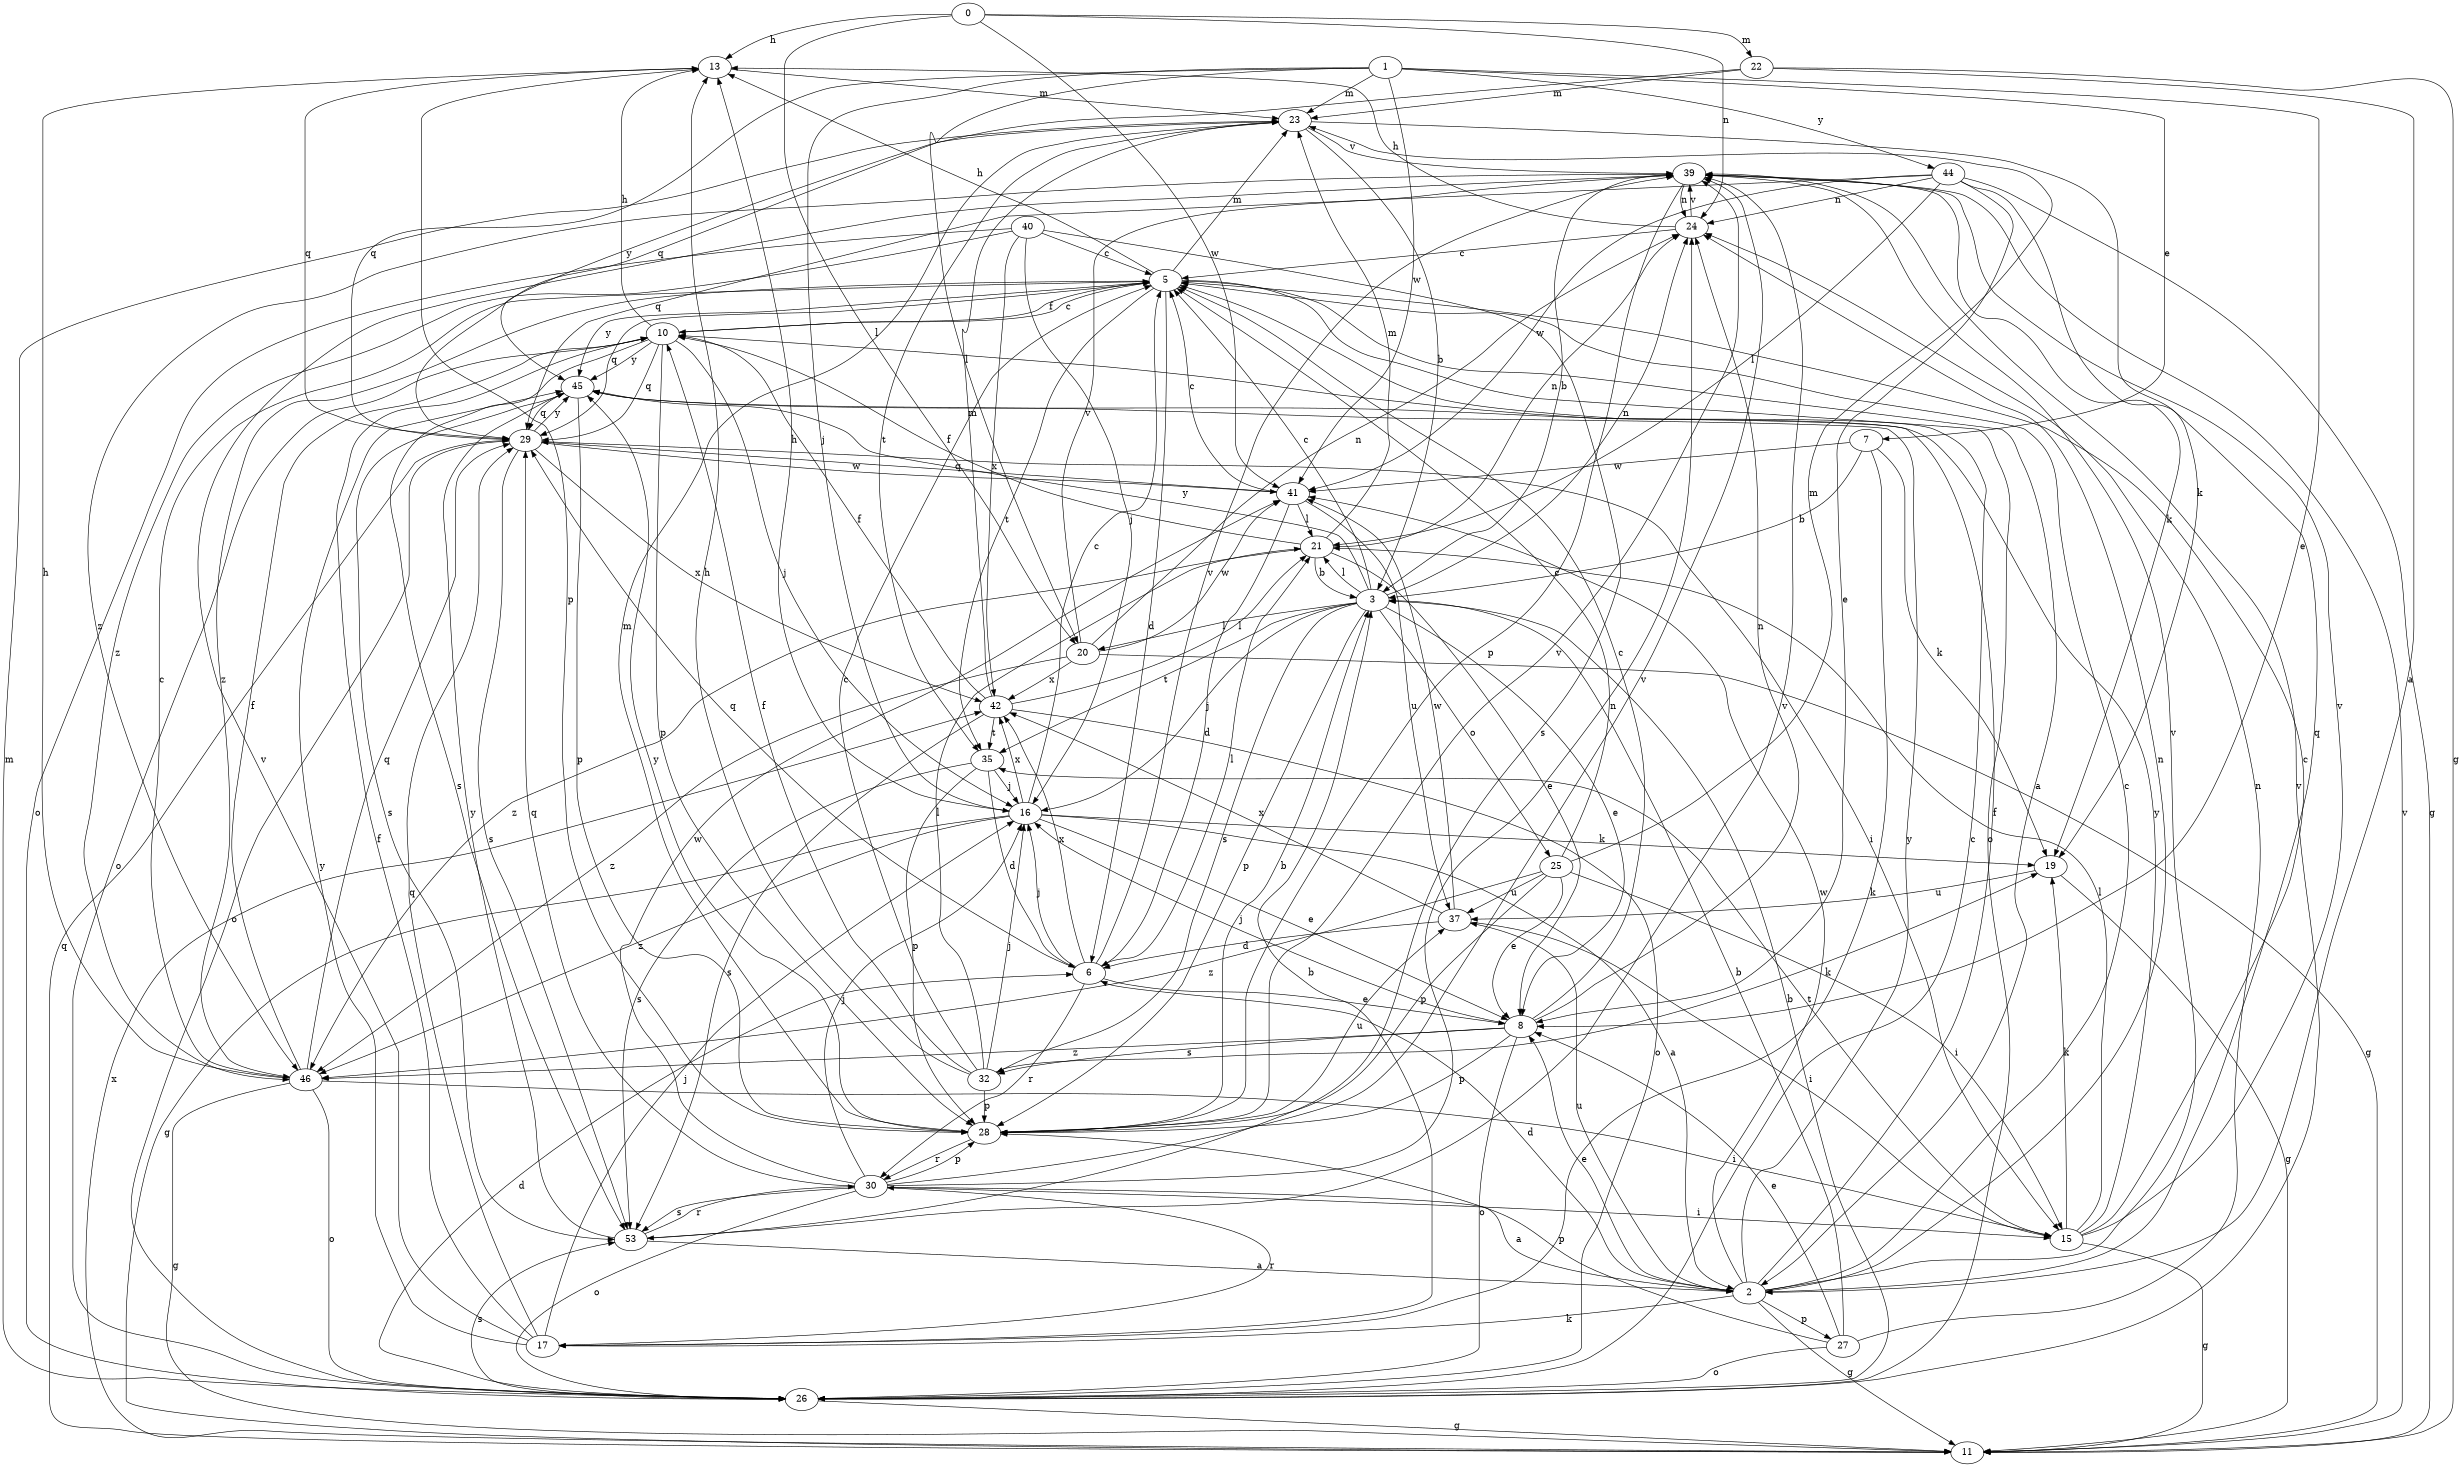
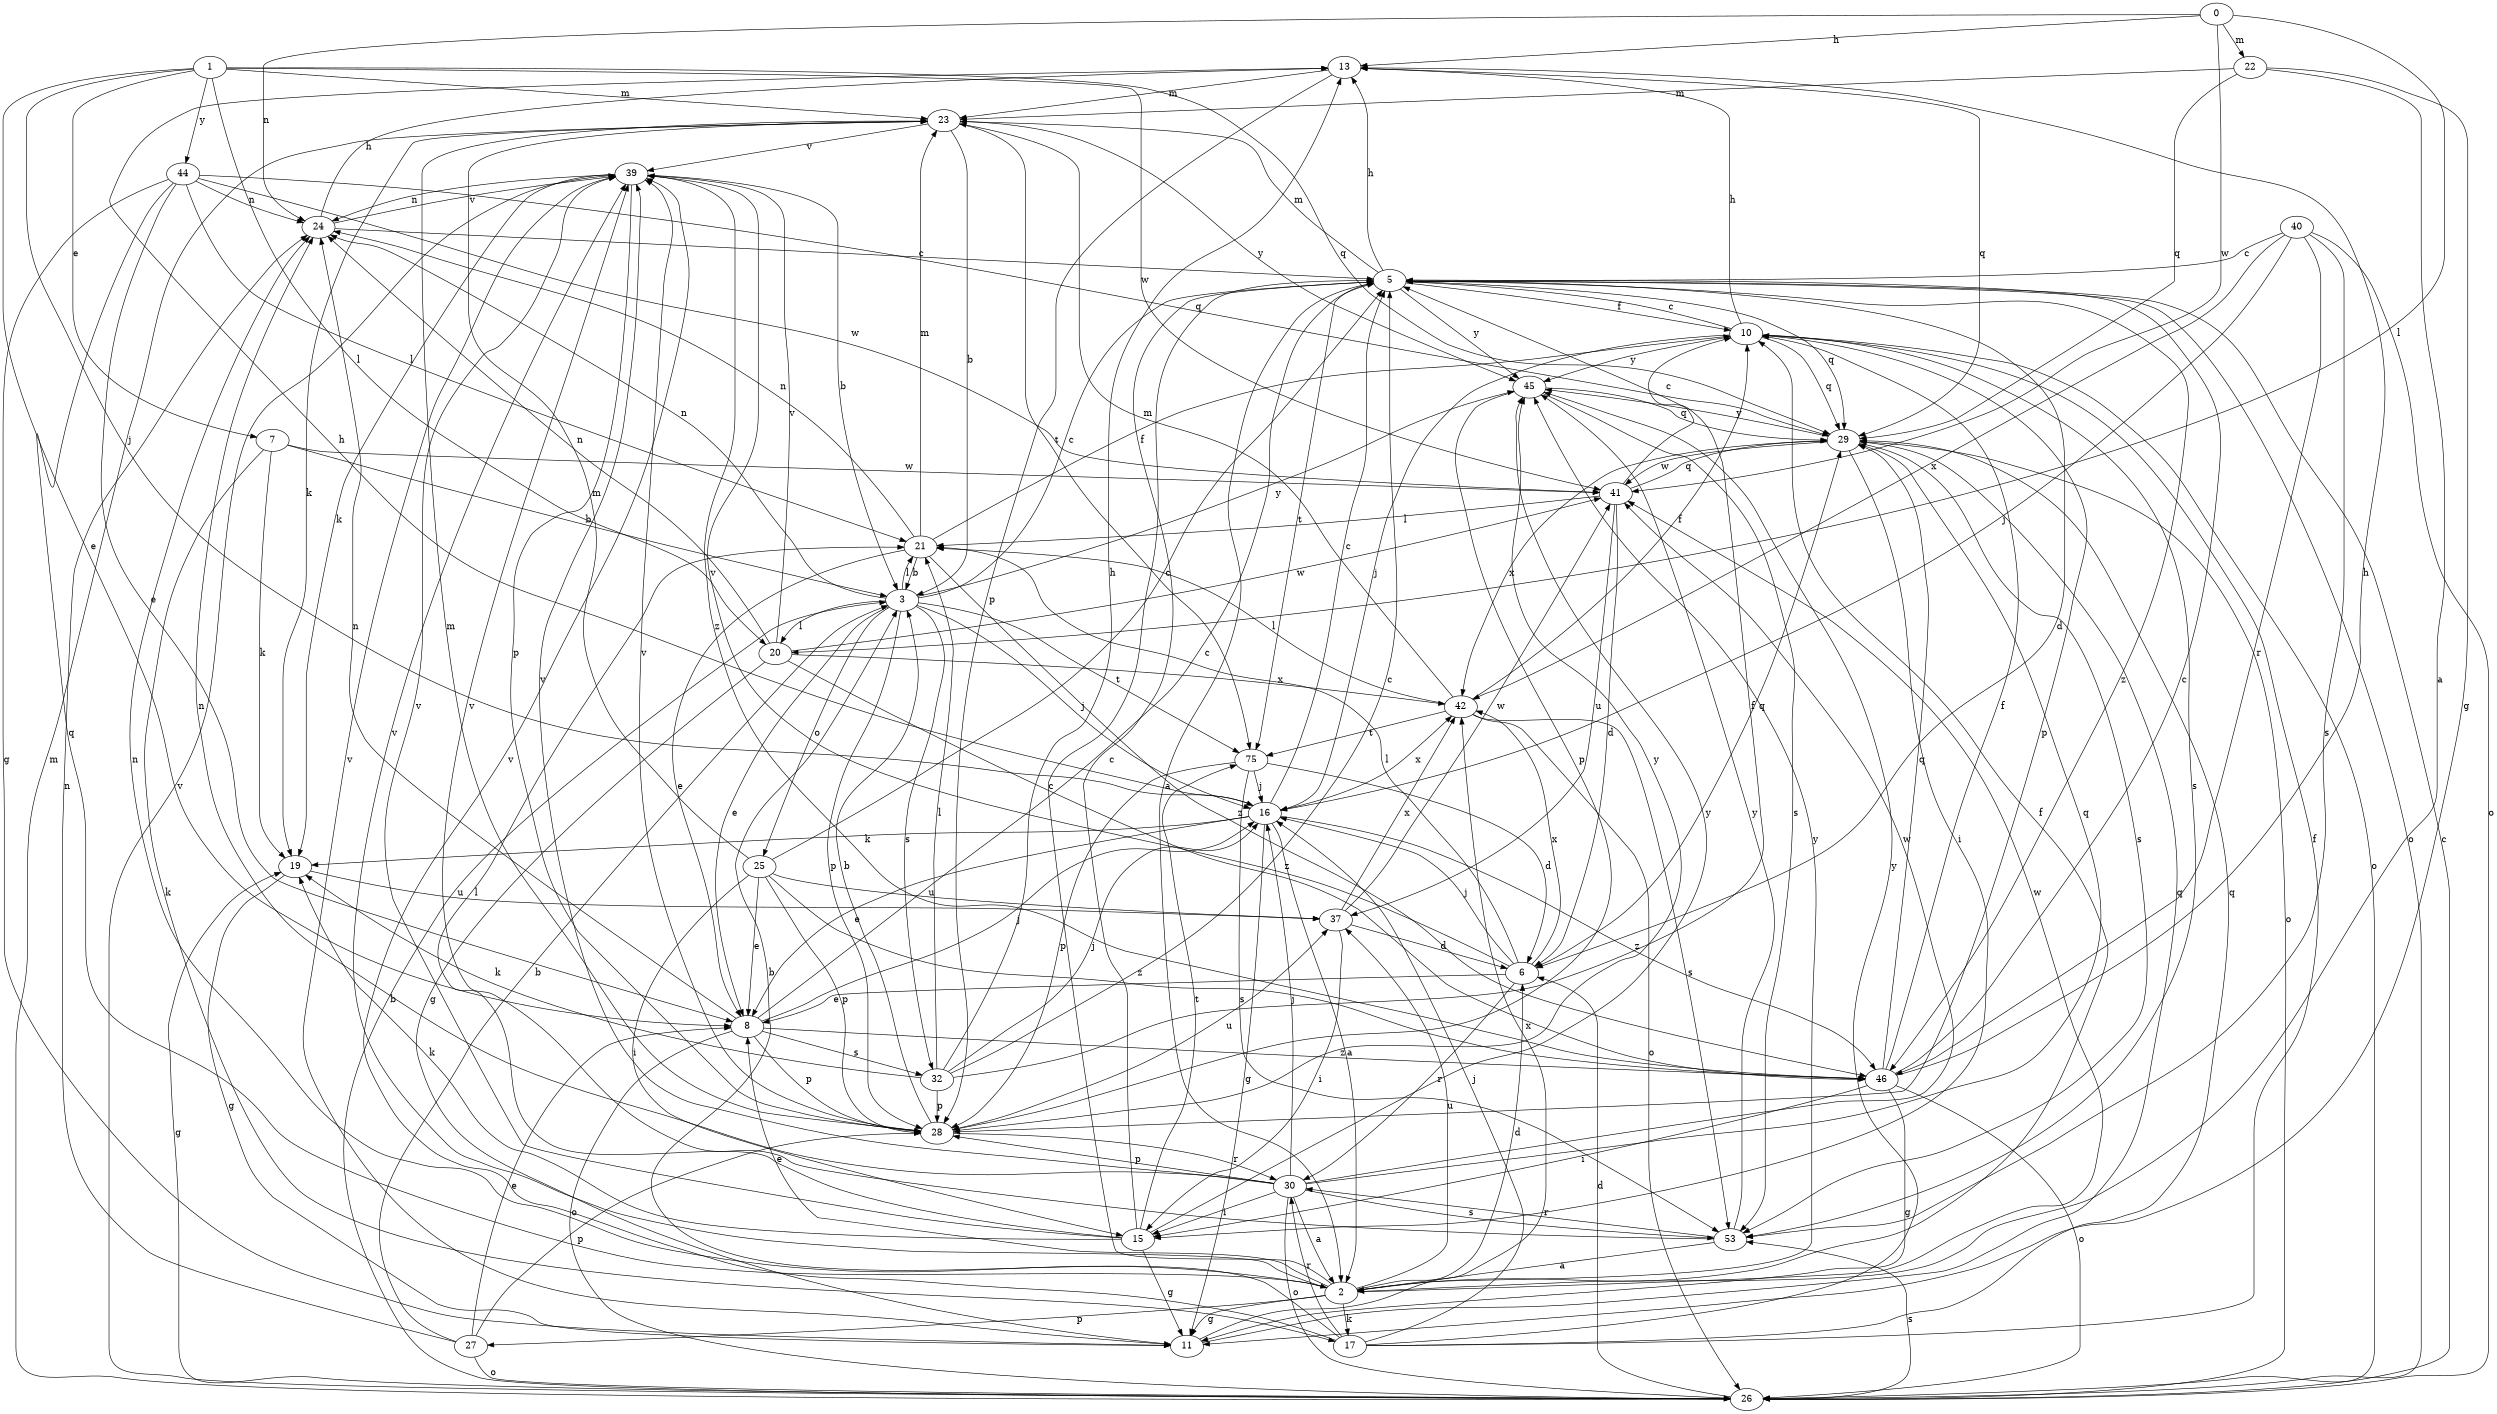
(118, 654) -> (2259, 654)
(987, 760) -> (1251, 760)
(1381, 1426) -> (425, 1384)
